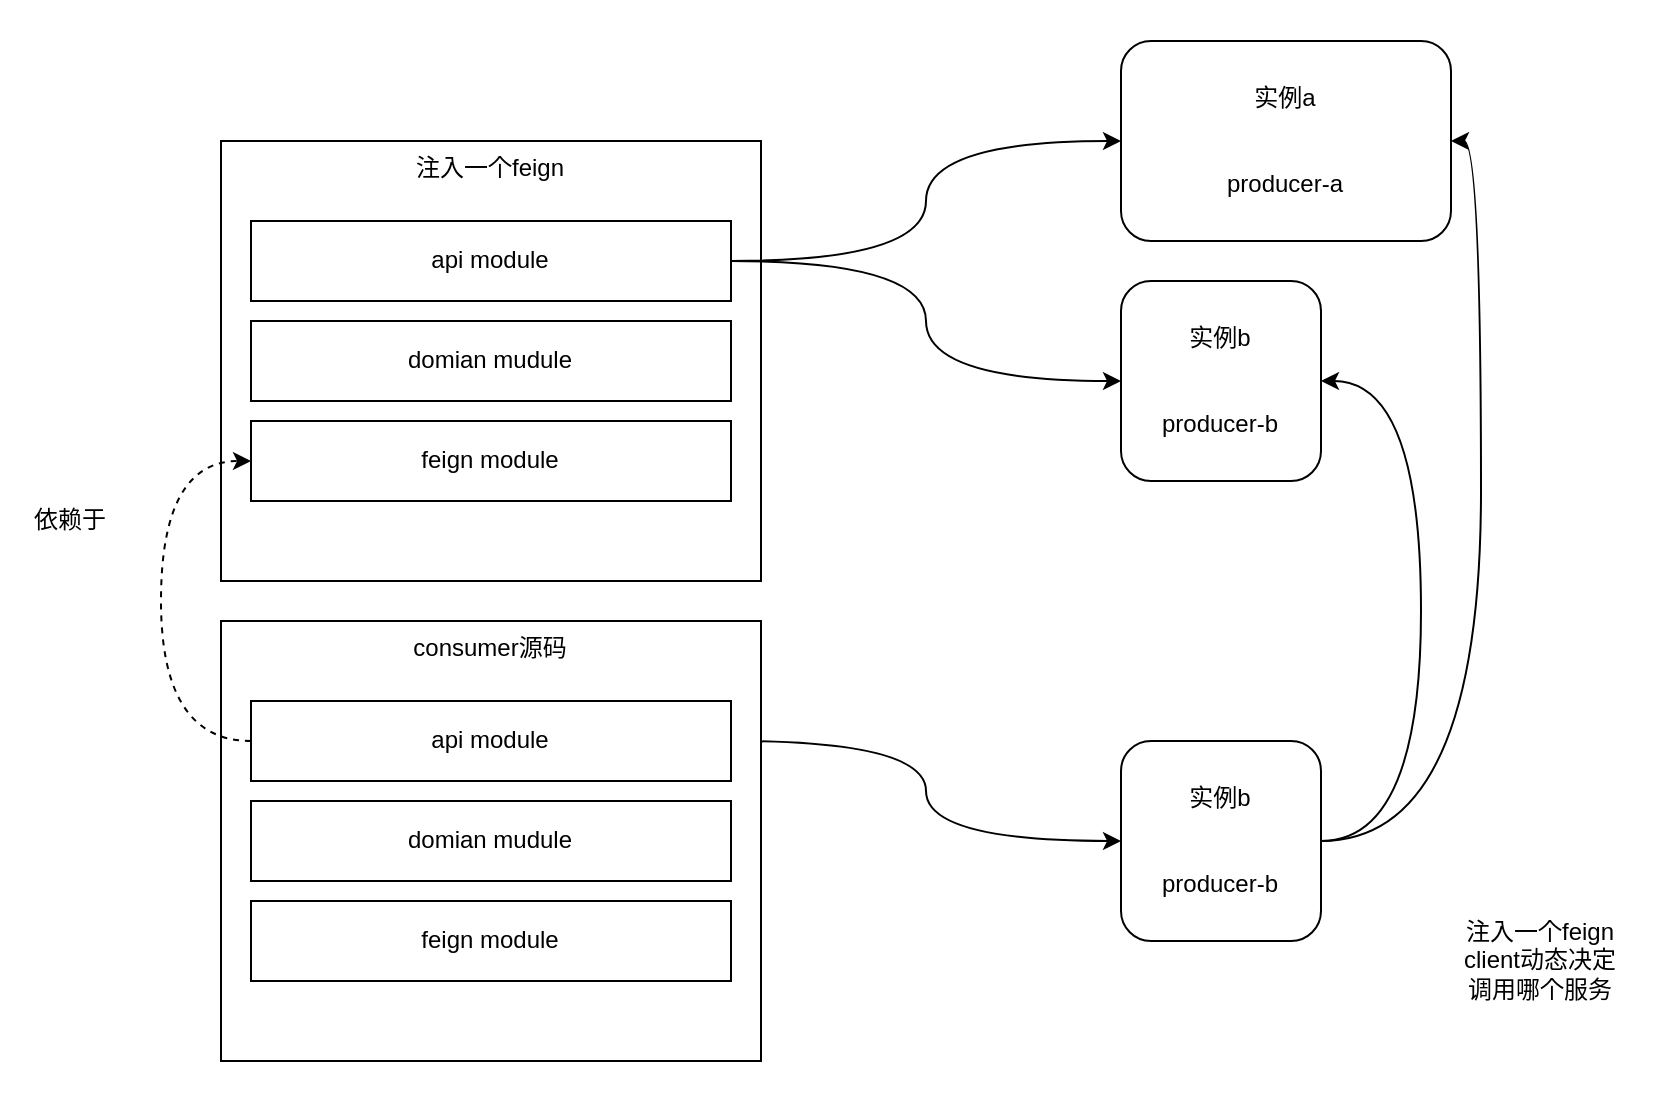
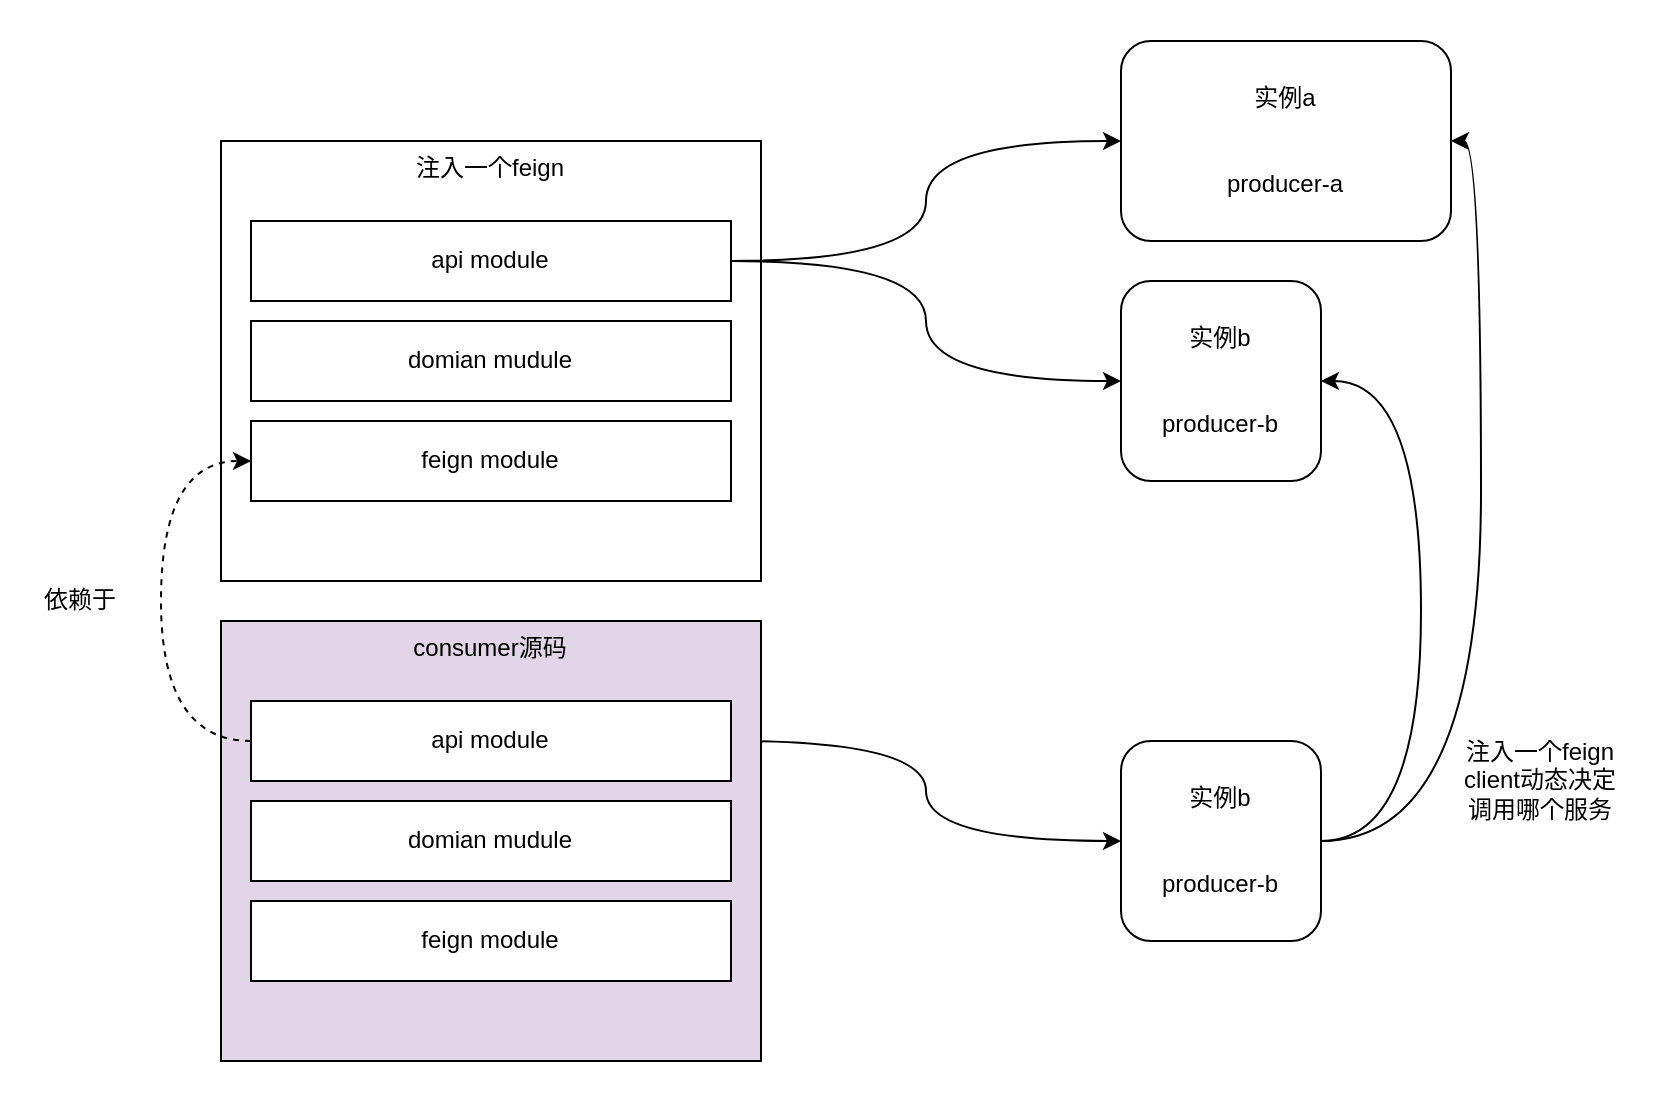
(71, 521) -> (81, 601)
(491, 649) -> (491, 649)
(1541, 961) -> (1541, 781)
